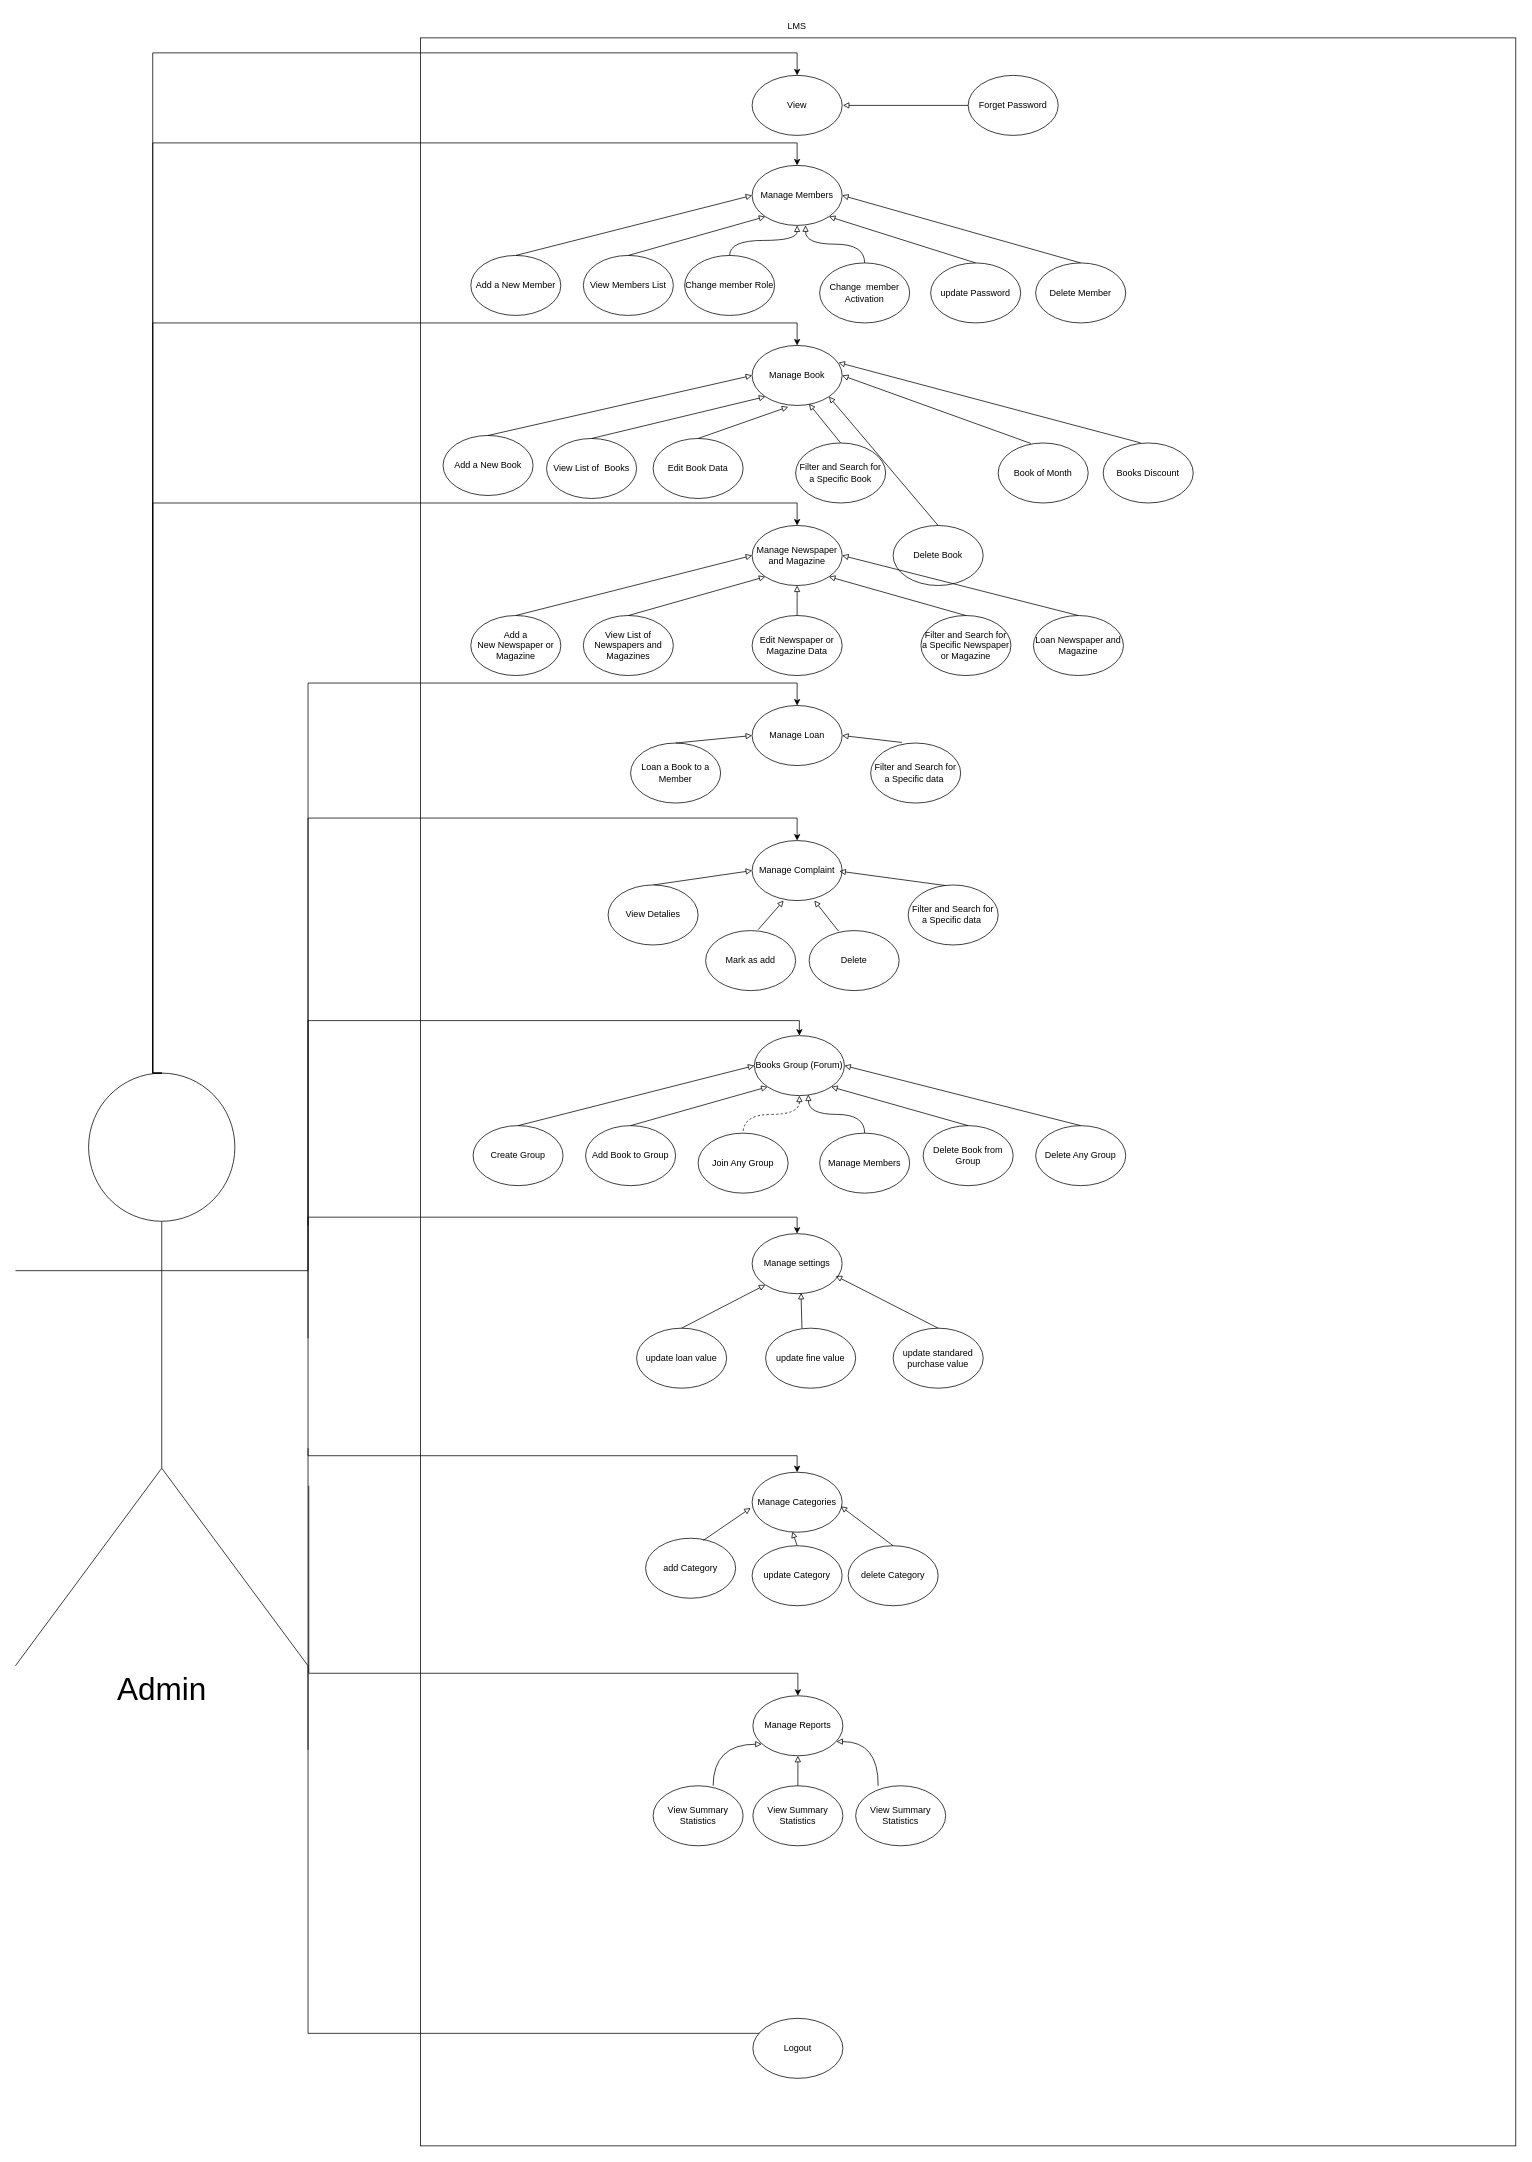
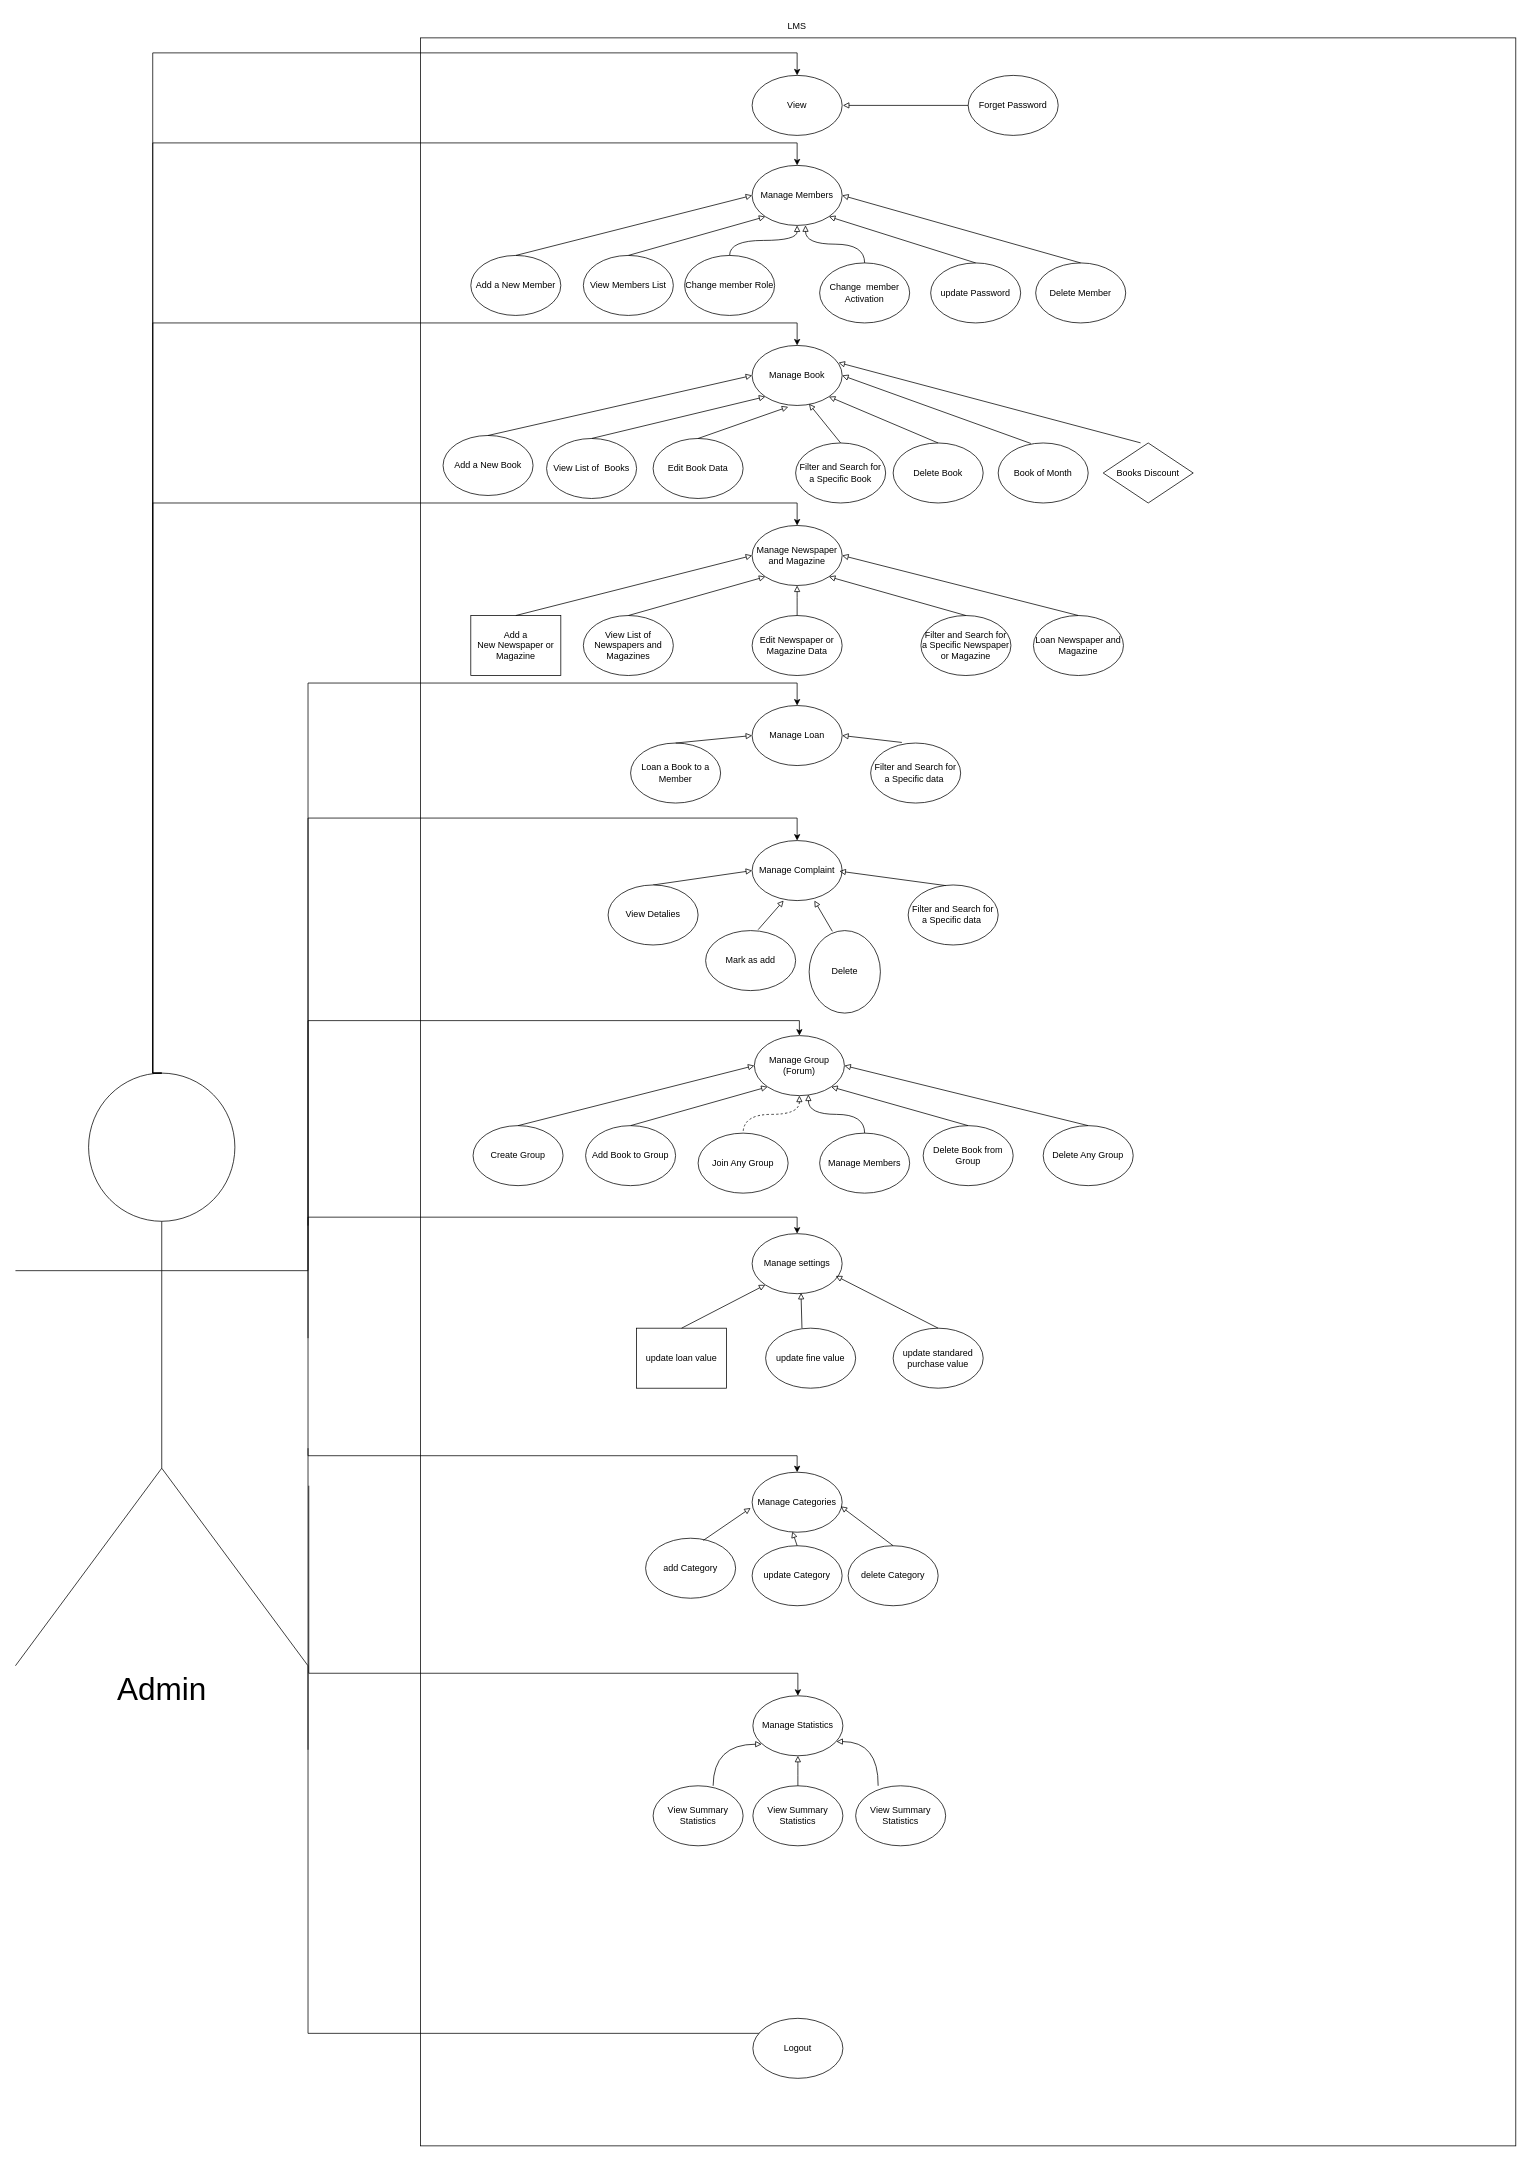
(1148, 473) -> (1148, 473)
(938, 555) -> (938, 473)
(516, 645) -> (516, 645)
(854, 960) -> (845, 972)
(799, 1065) -> (799, 1065)
(1080, 1155) -> (1088, 1155)
(681, 1358) -> (681, 1358)
(798, 1725) -> (798, 1725)
